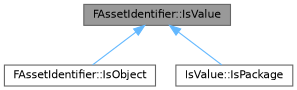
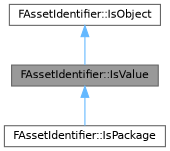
(114, 48) -> (85, 51)
(234, 76) -> (85, 136)
